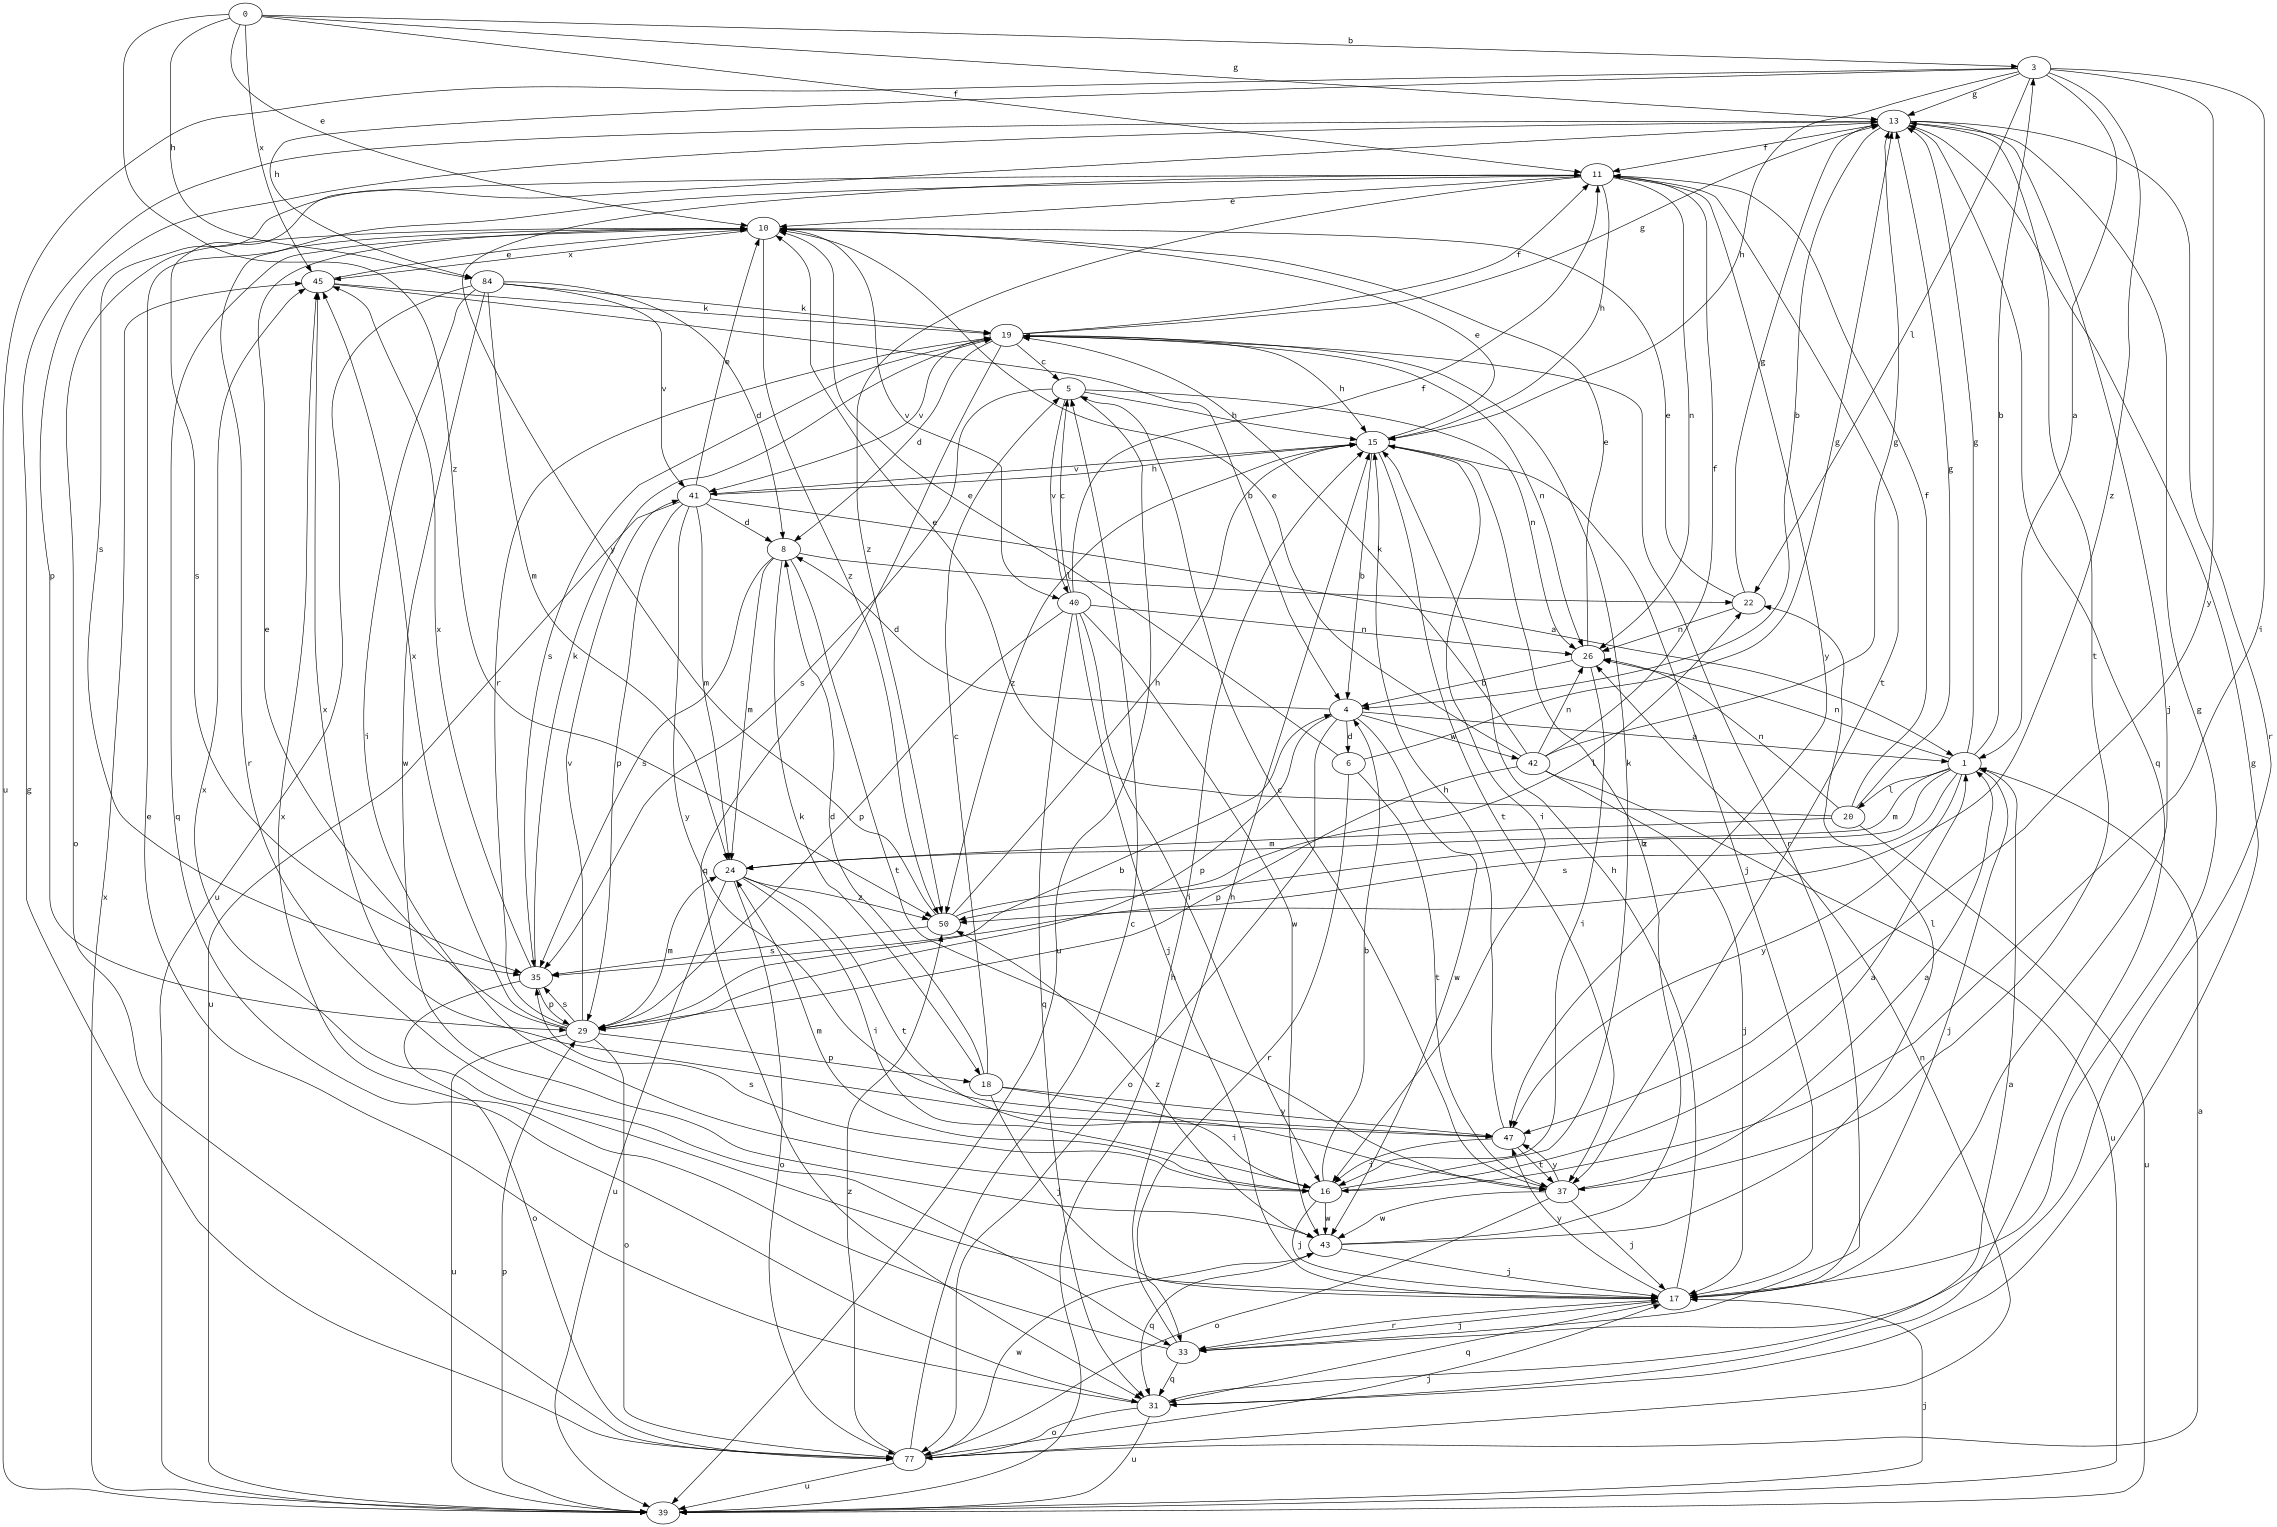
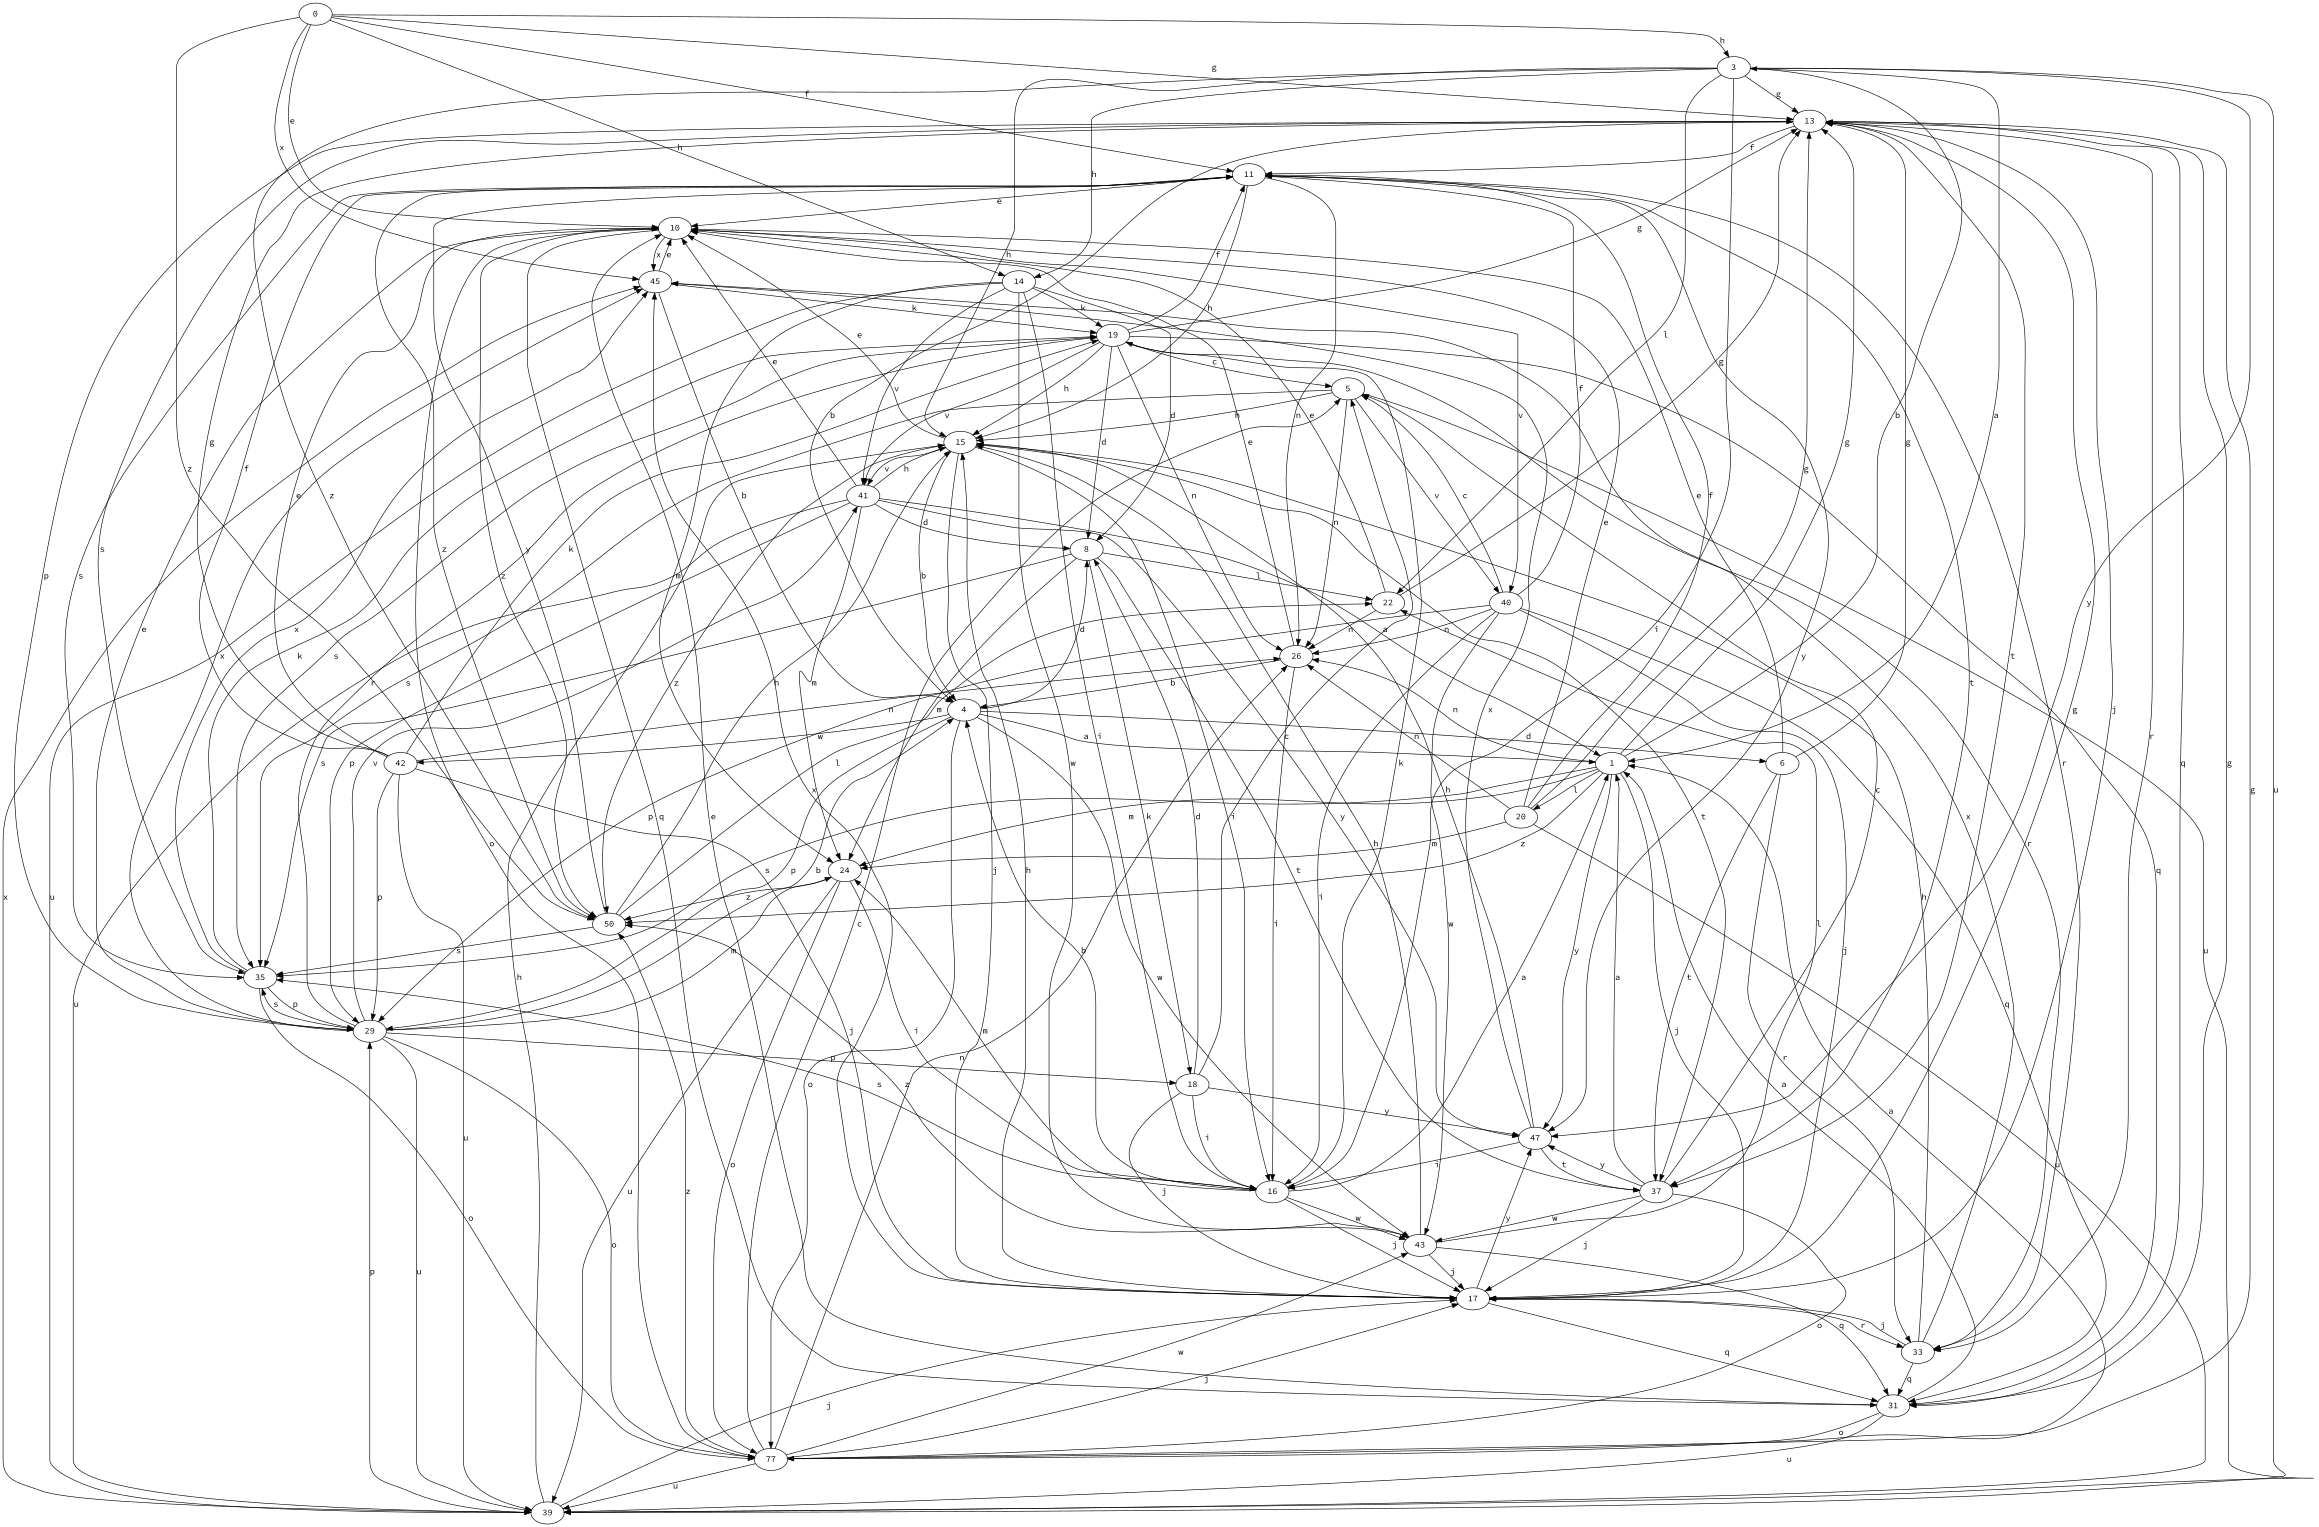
(1351, 41) -> (1722, 41)
(487, 282) -> (1019, 282)
(1093, 1125) -> none
